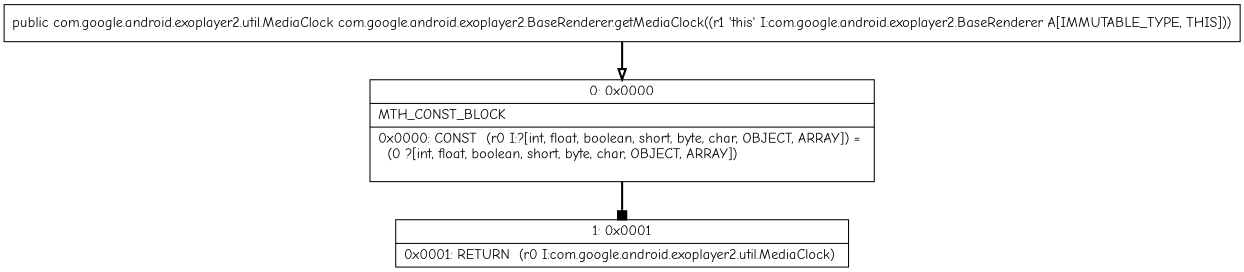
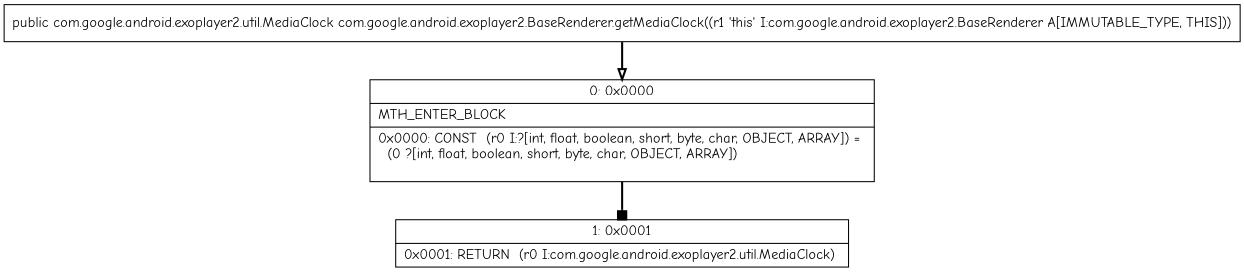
(442, 115) -> (442, 115)
